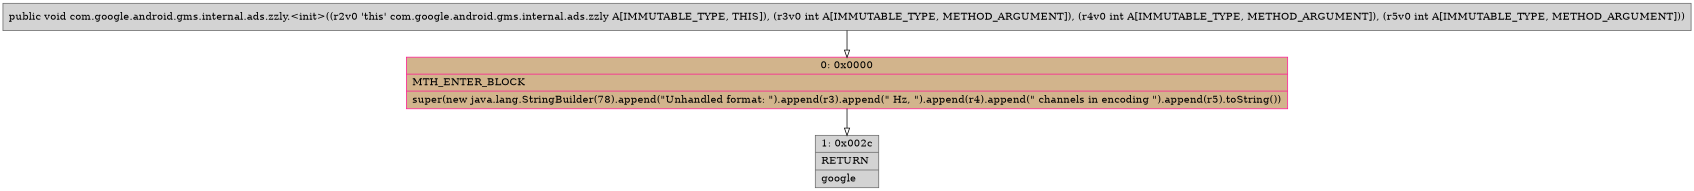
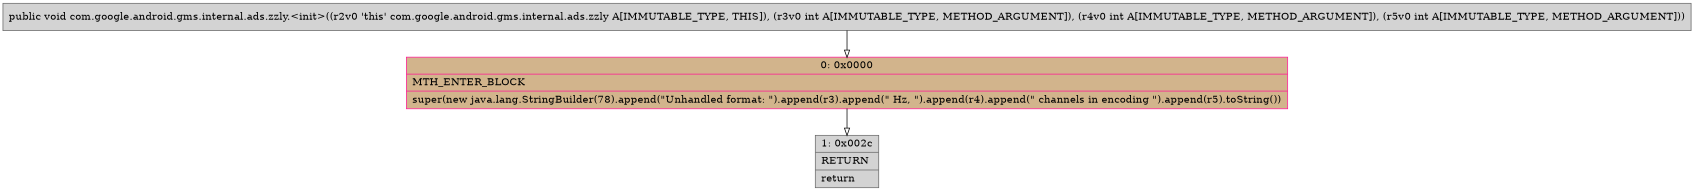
(839, 178) -> (838, 178)
